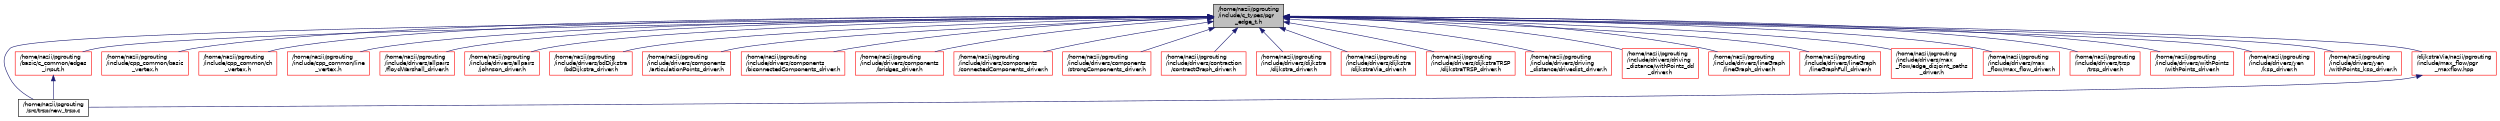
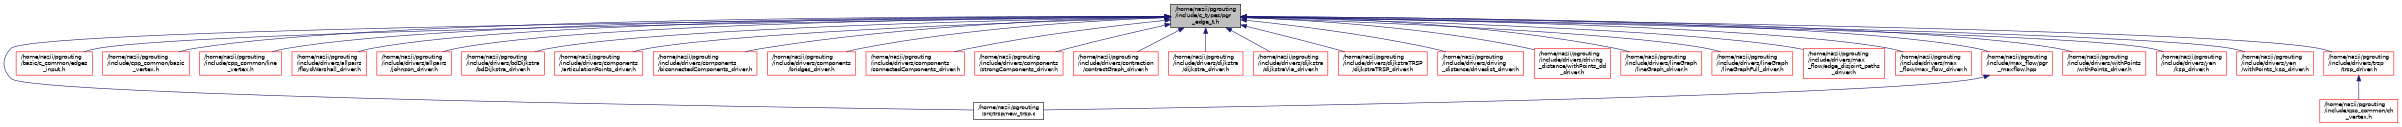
(737, 21) -> (2359, 90)
(2454, 63) -> (2017, 63)
(53, 90) -> none
